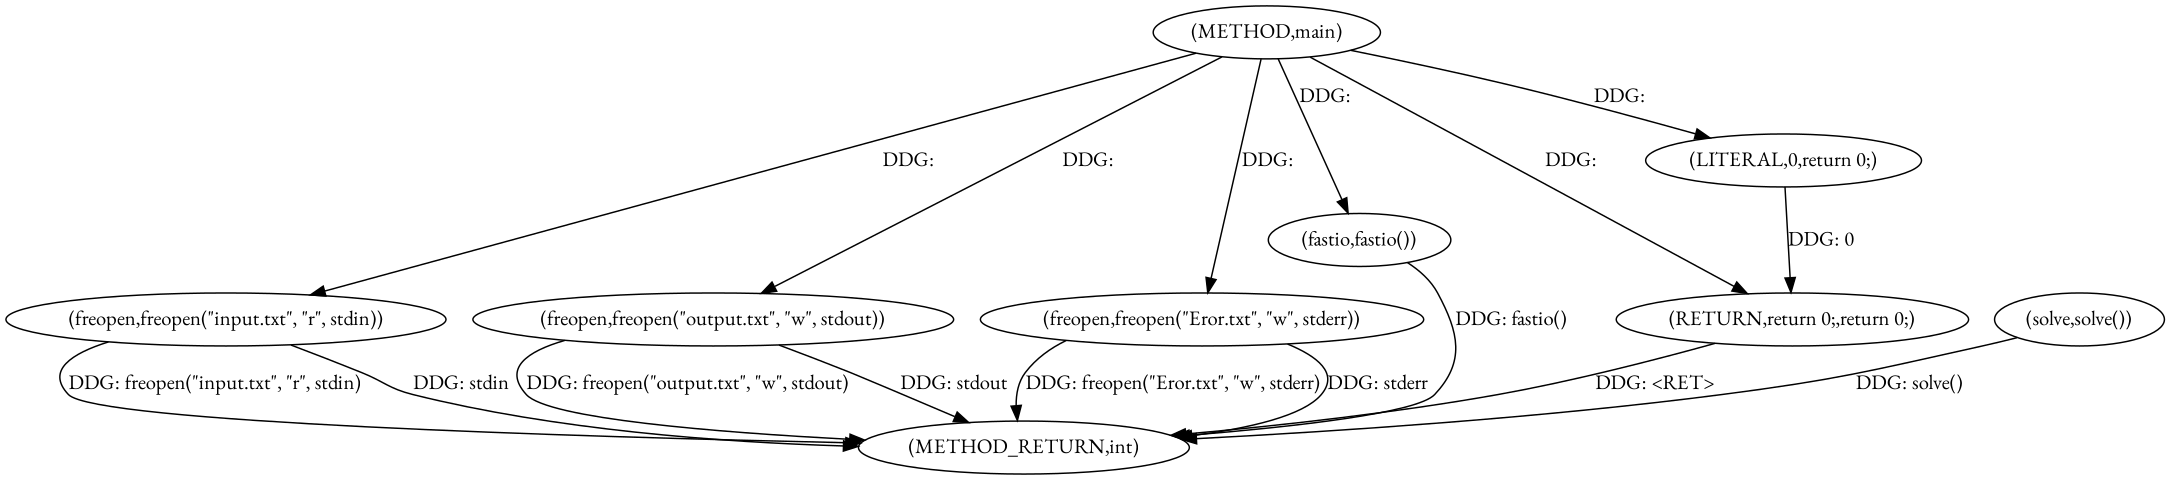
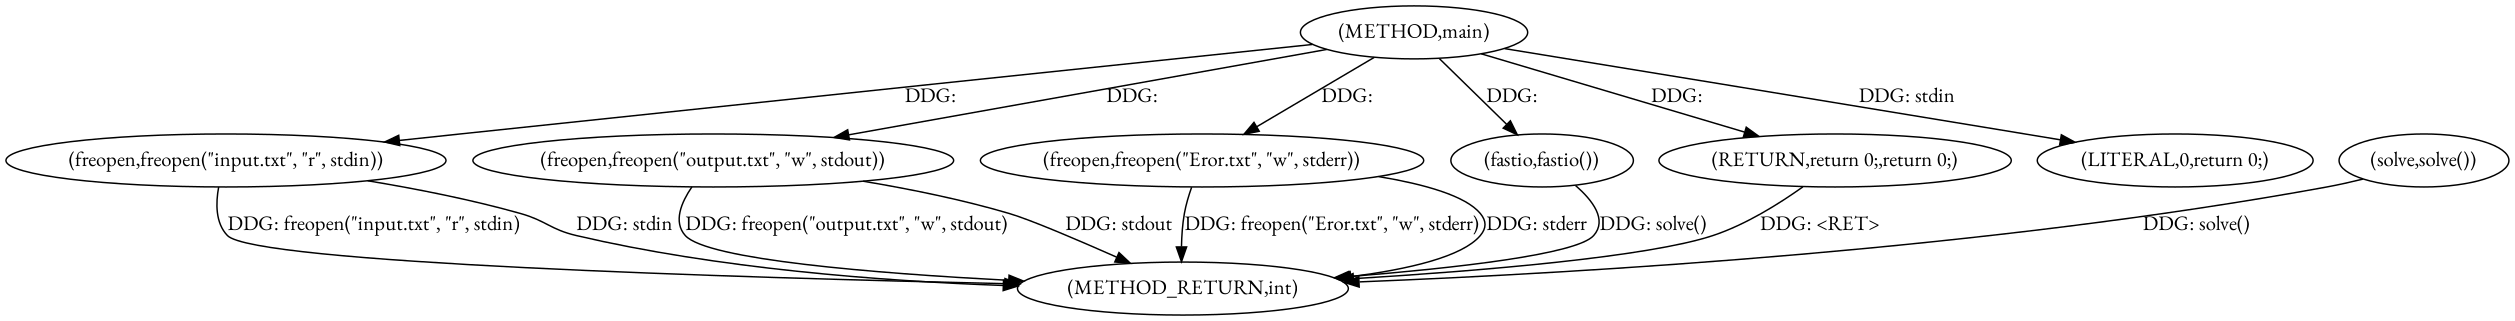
(1622, 96) -> (1907, 96)
(1788, 232) -> none
(1511, 319) -> (1653, 225)
